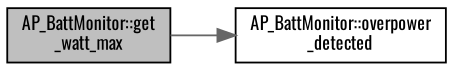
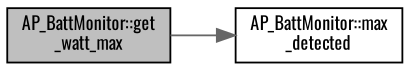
(341, 35) -> (319, 35)
